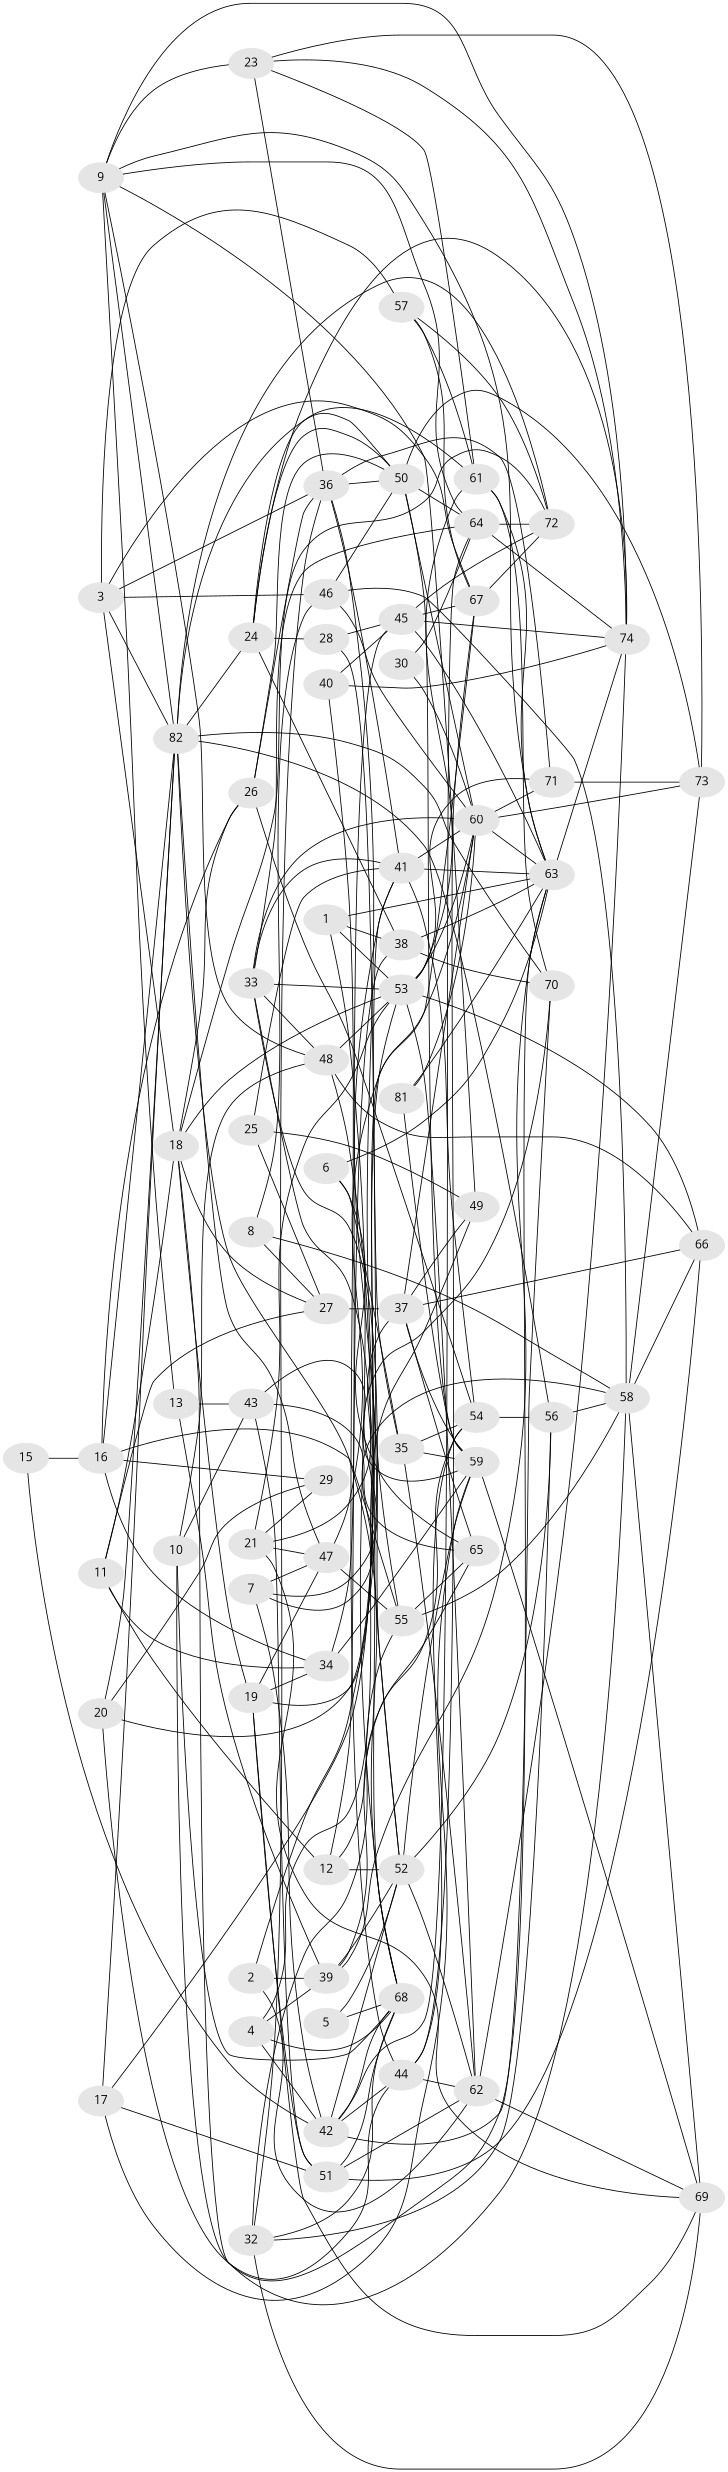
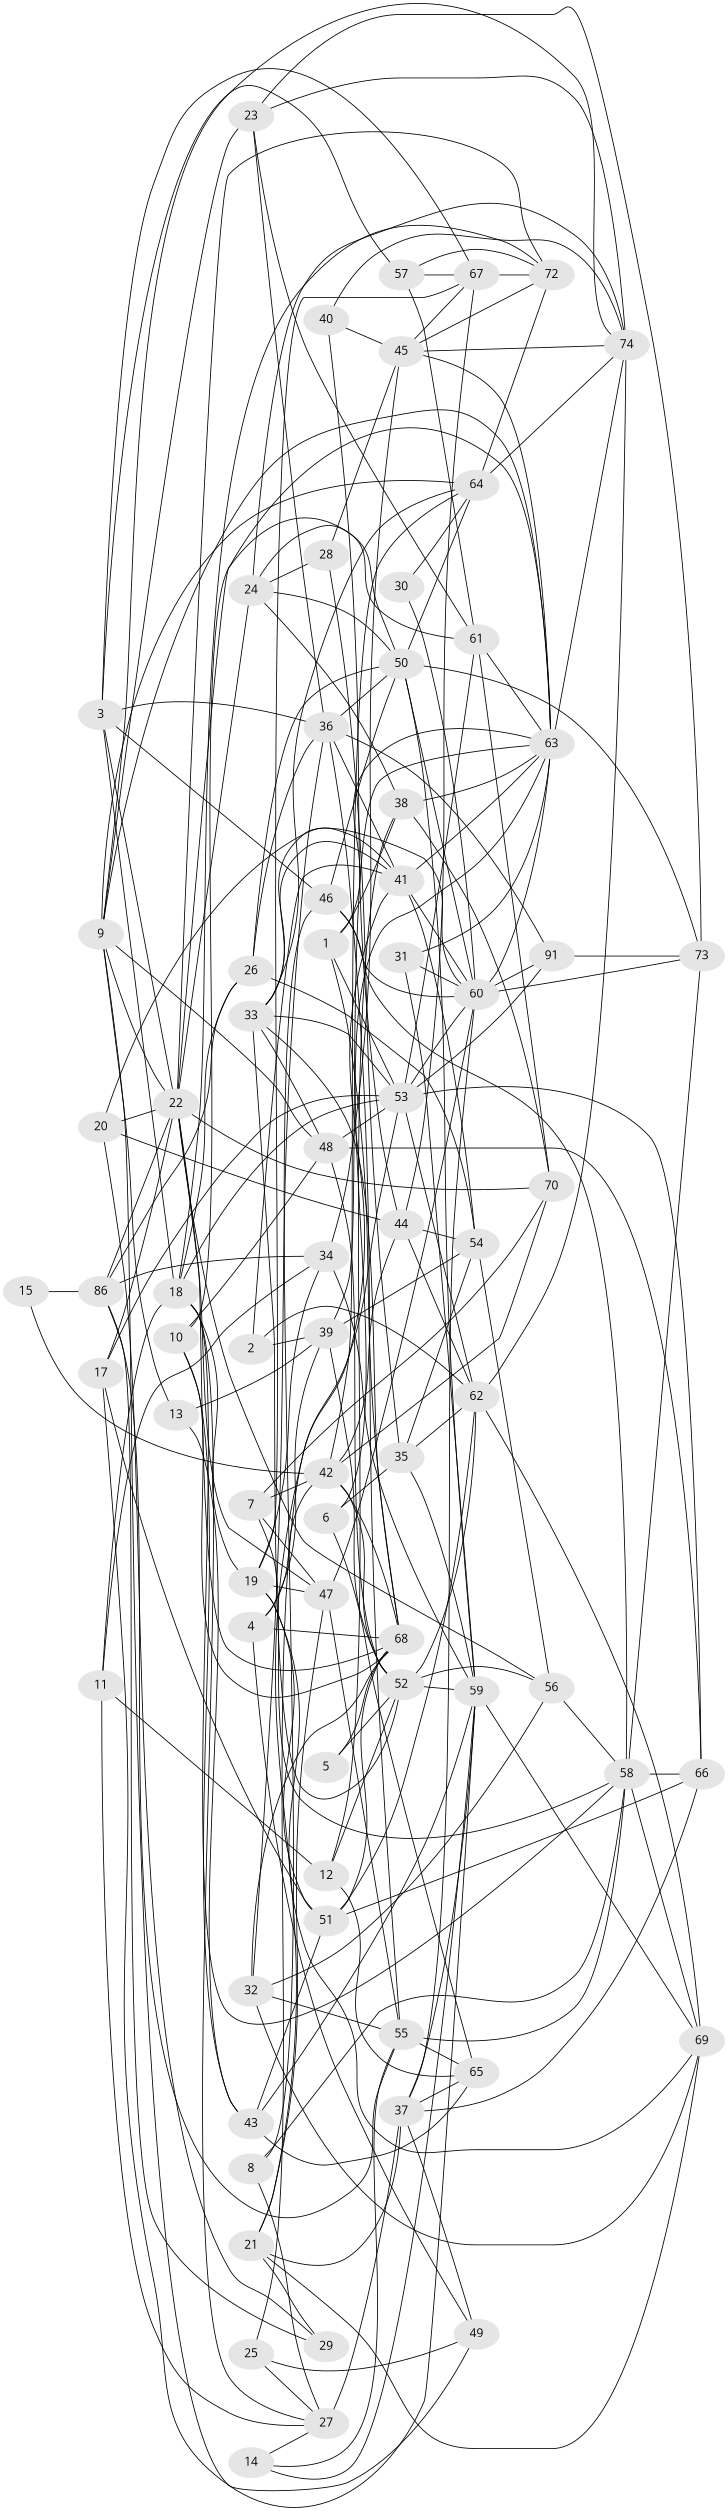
(176, 739) -> (176, 1104)
(552, 782) -> (552, 956)
(402, 1098) -> (402, 958)
(101, 1458) -> (101, 1292)
none -> (251, 2463)
